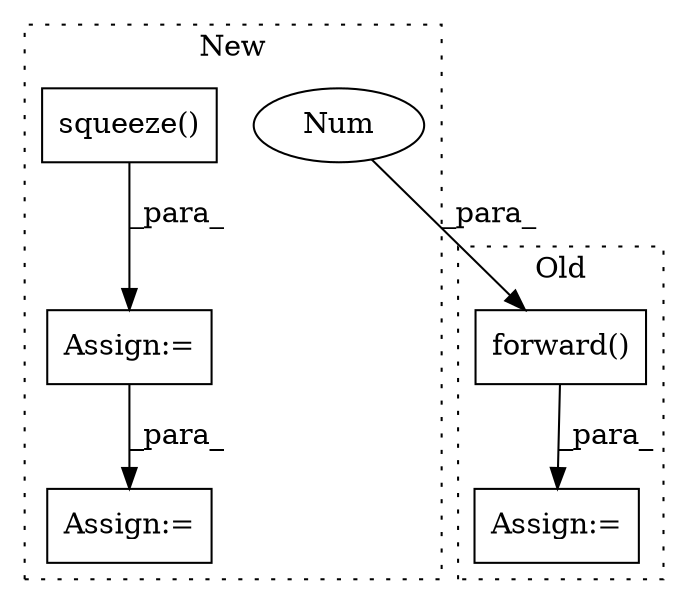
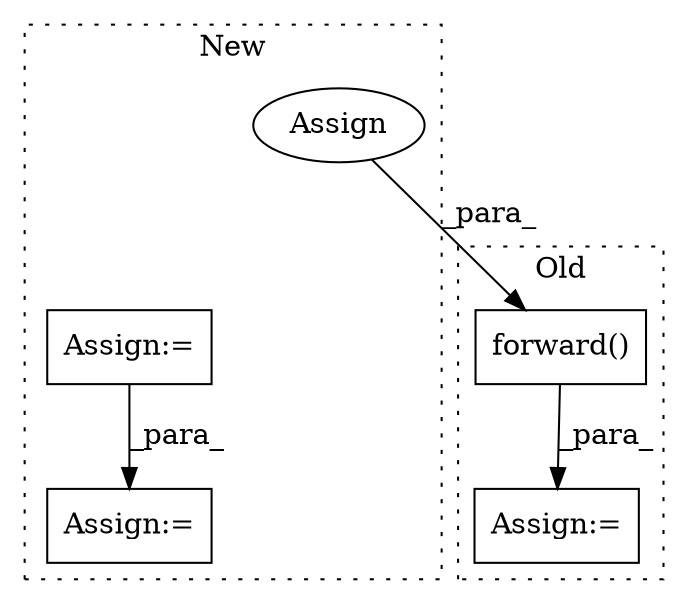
(129, 125) -> none
(339, 125) -> (339, 125)
